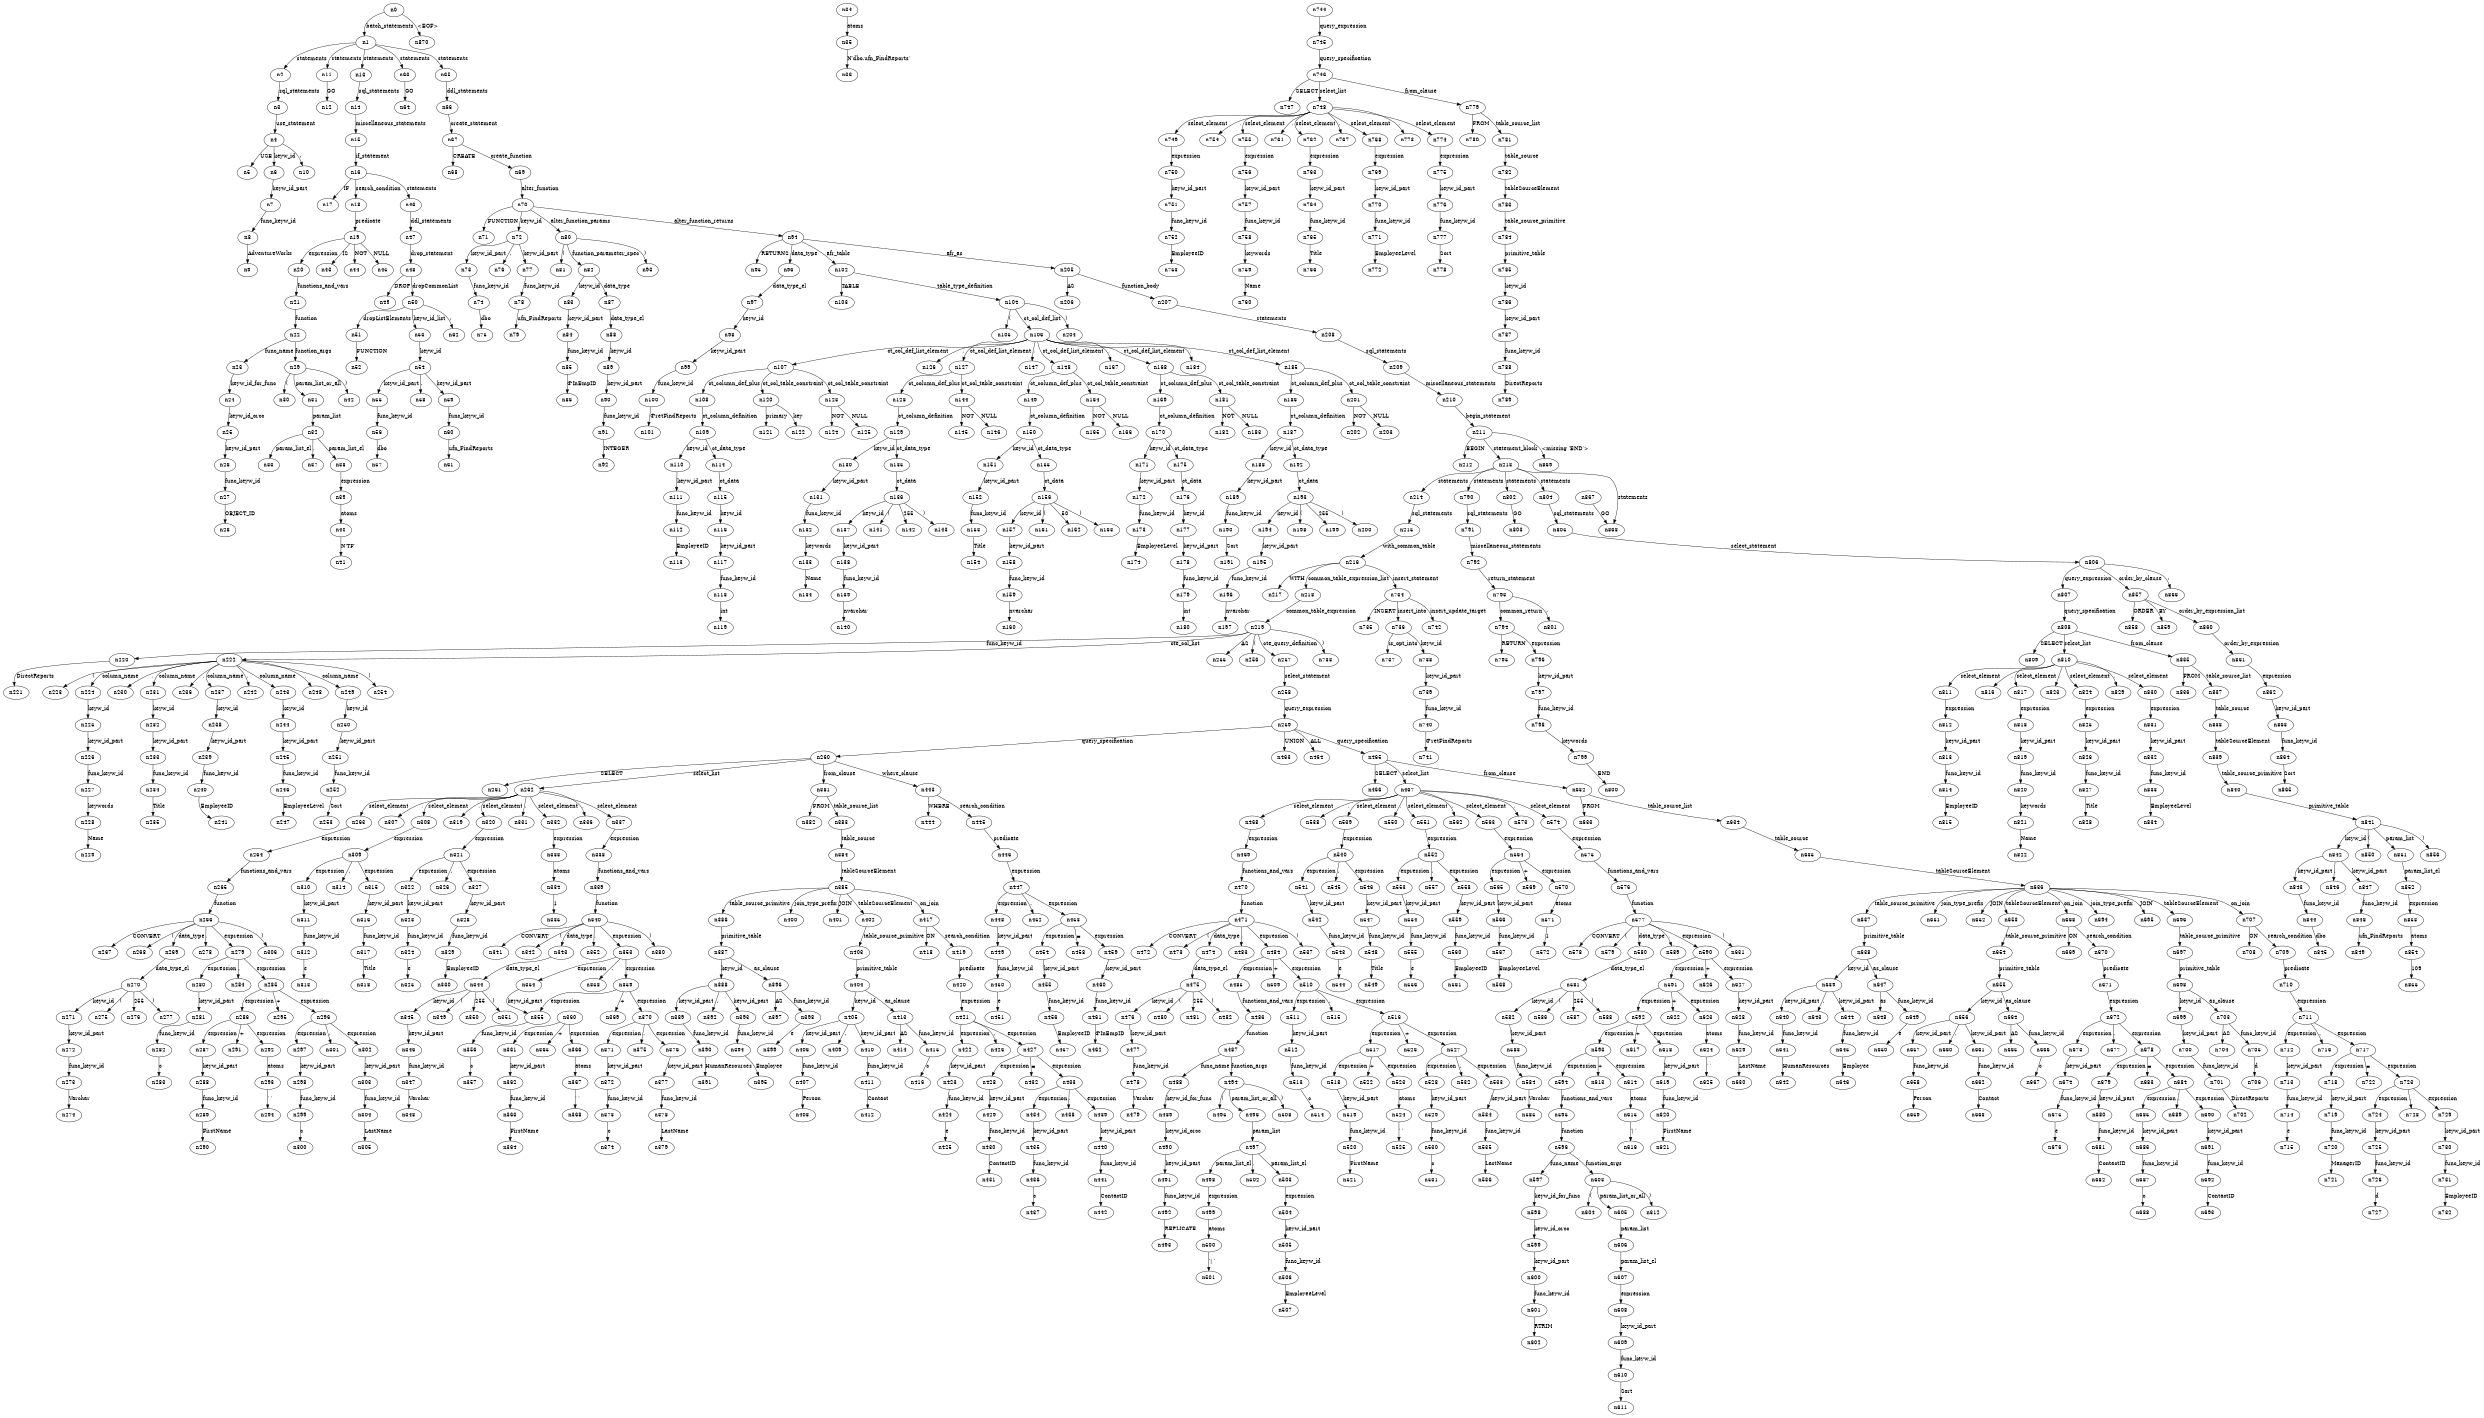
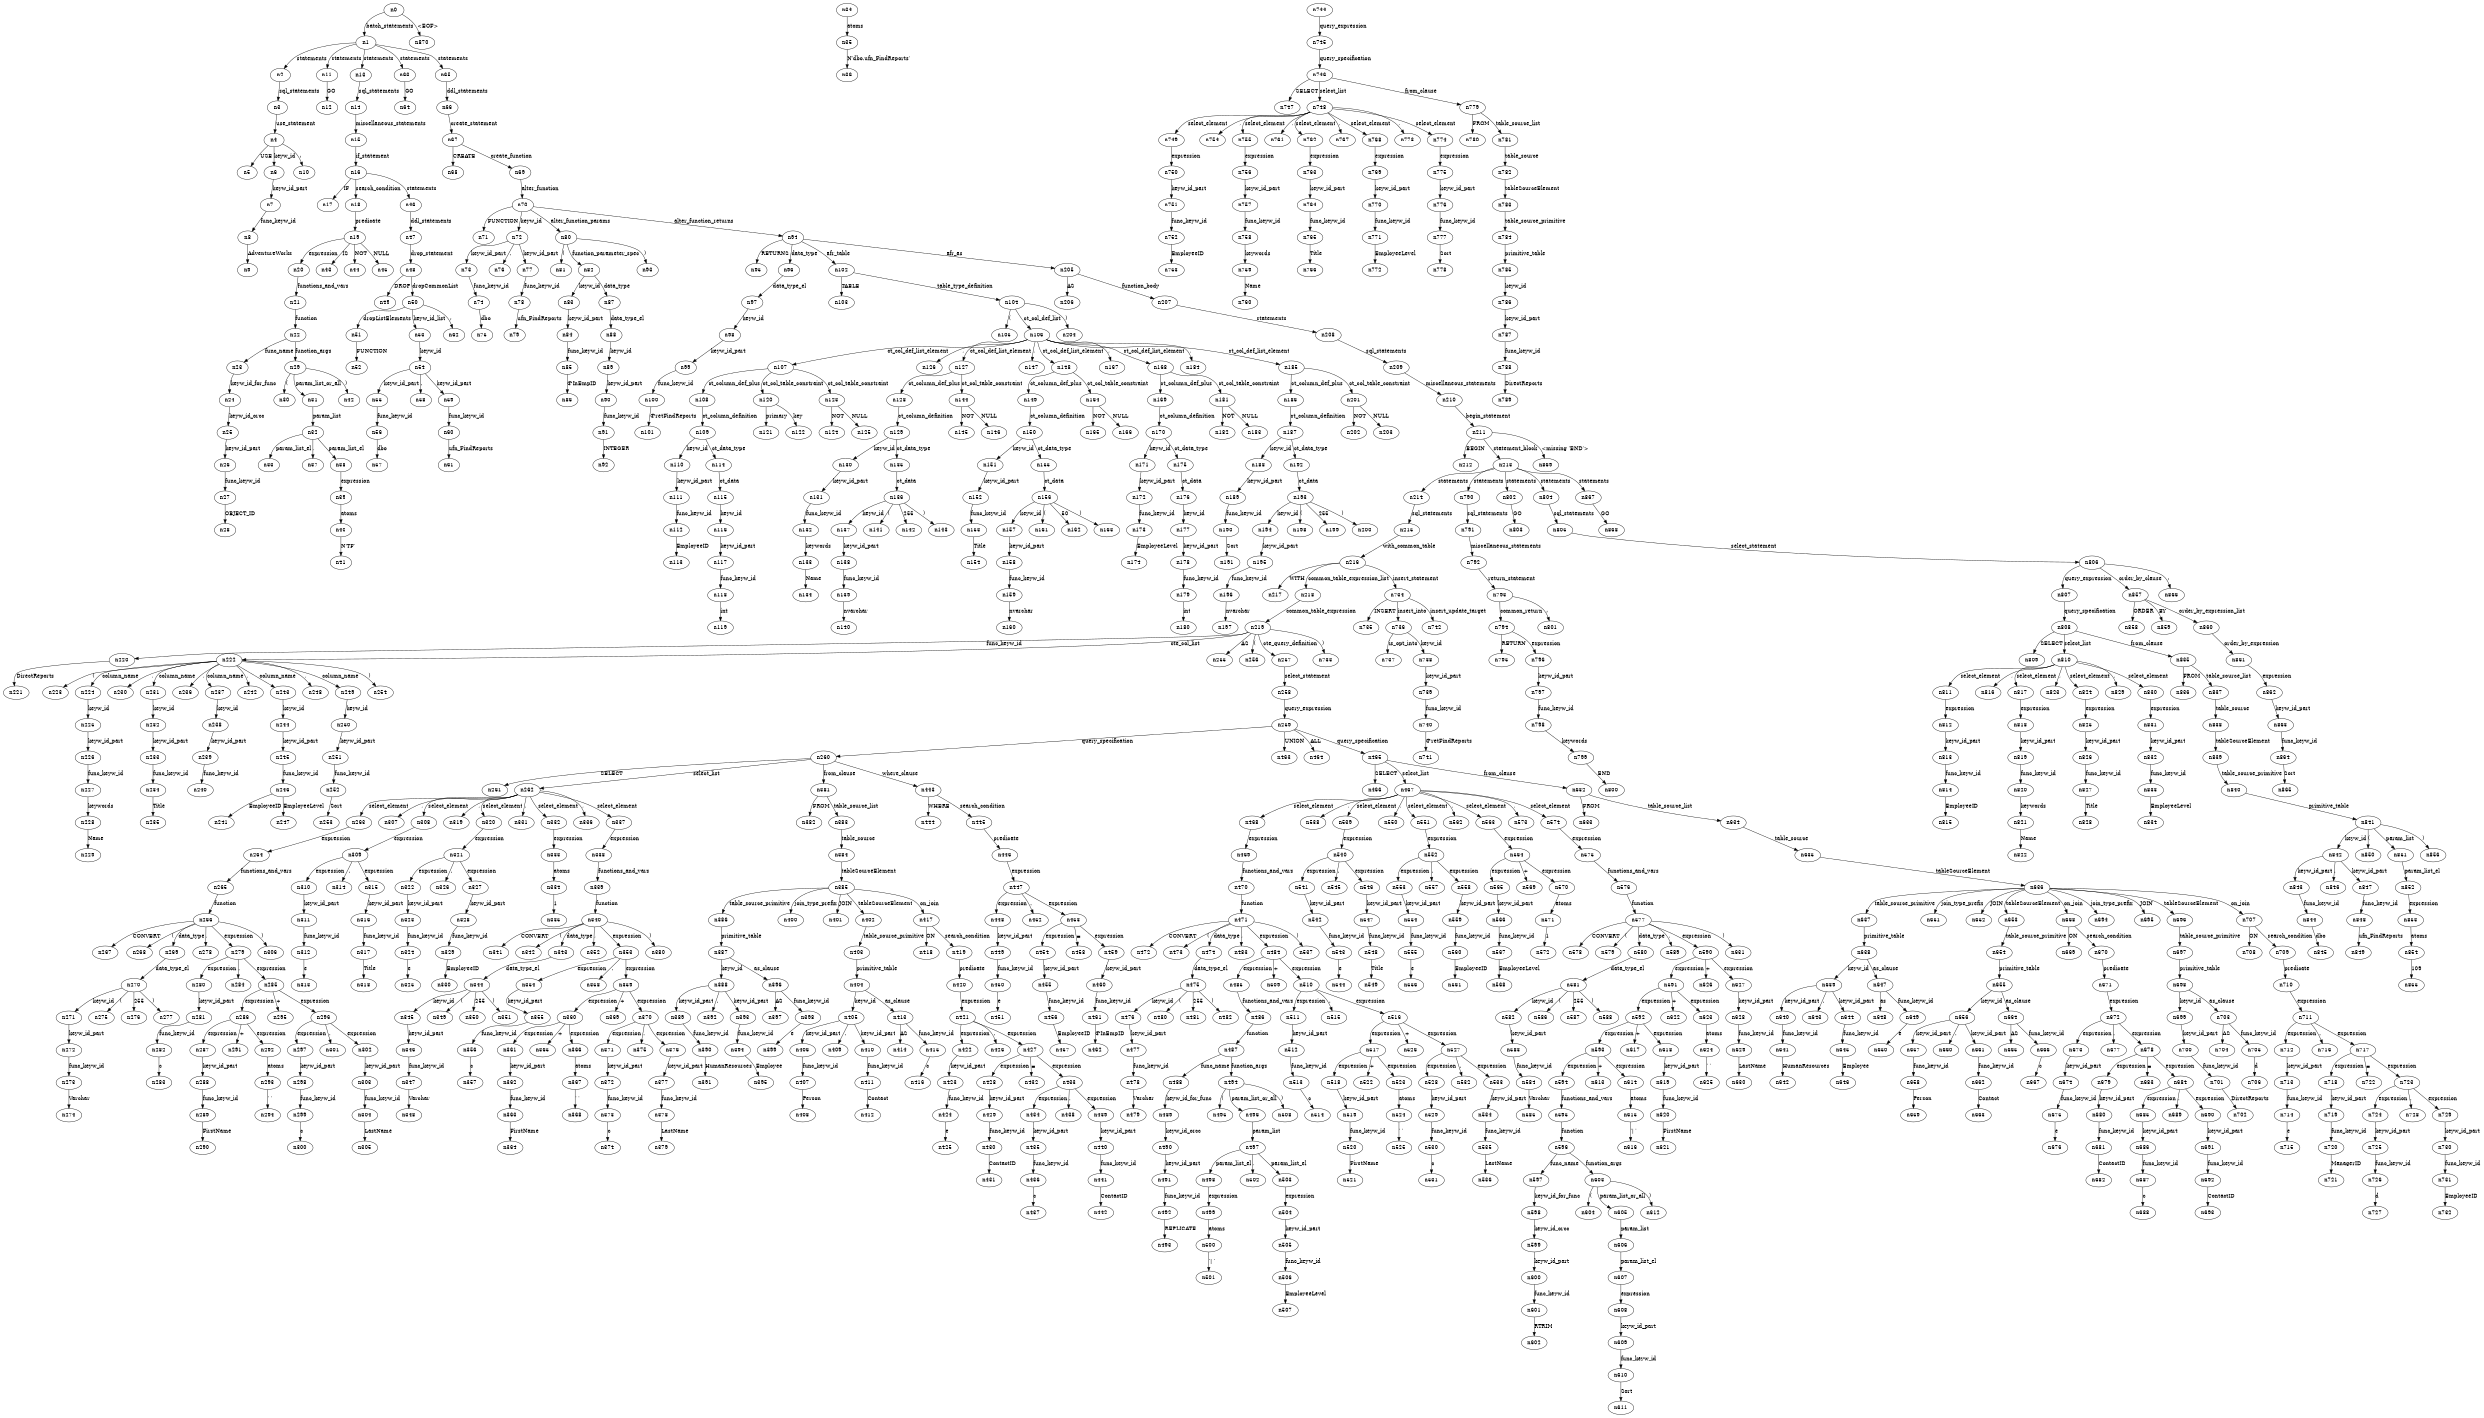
(1585, 474) -> (1552, 473)
(200, 808) -> (251, 803)
(577, 993) -> (595, 996)
